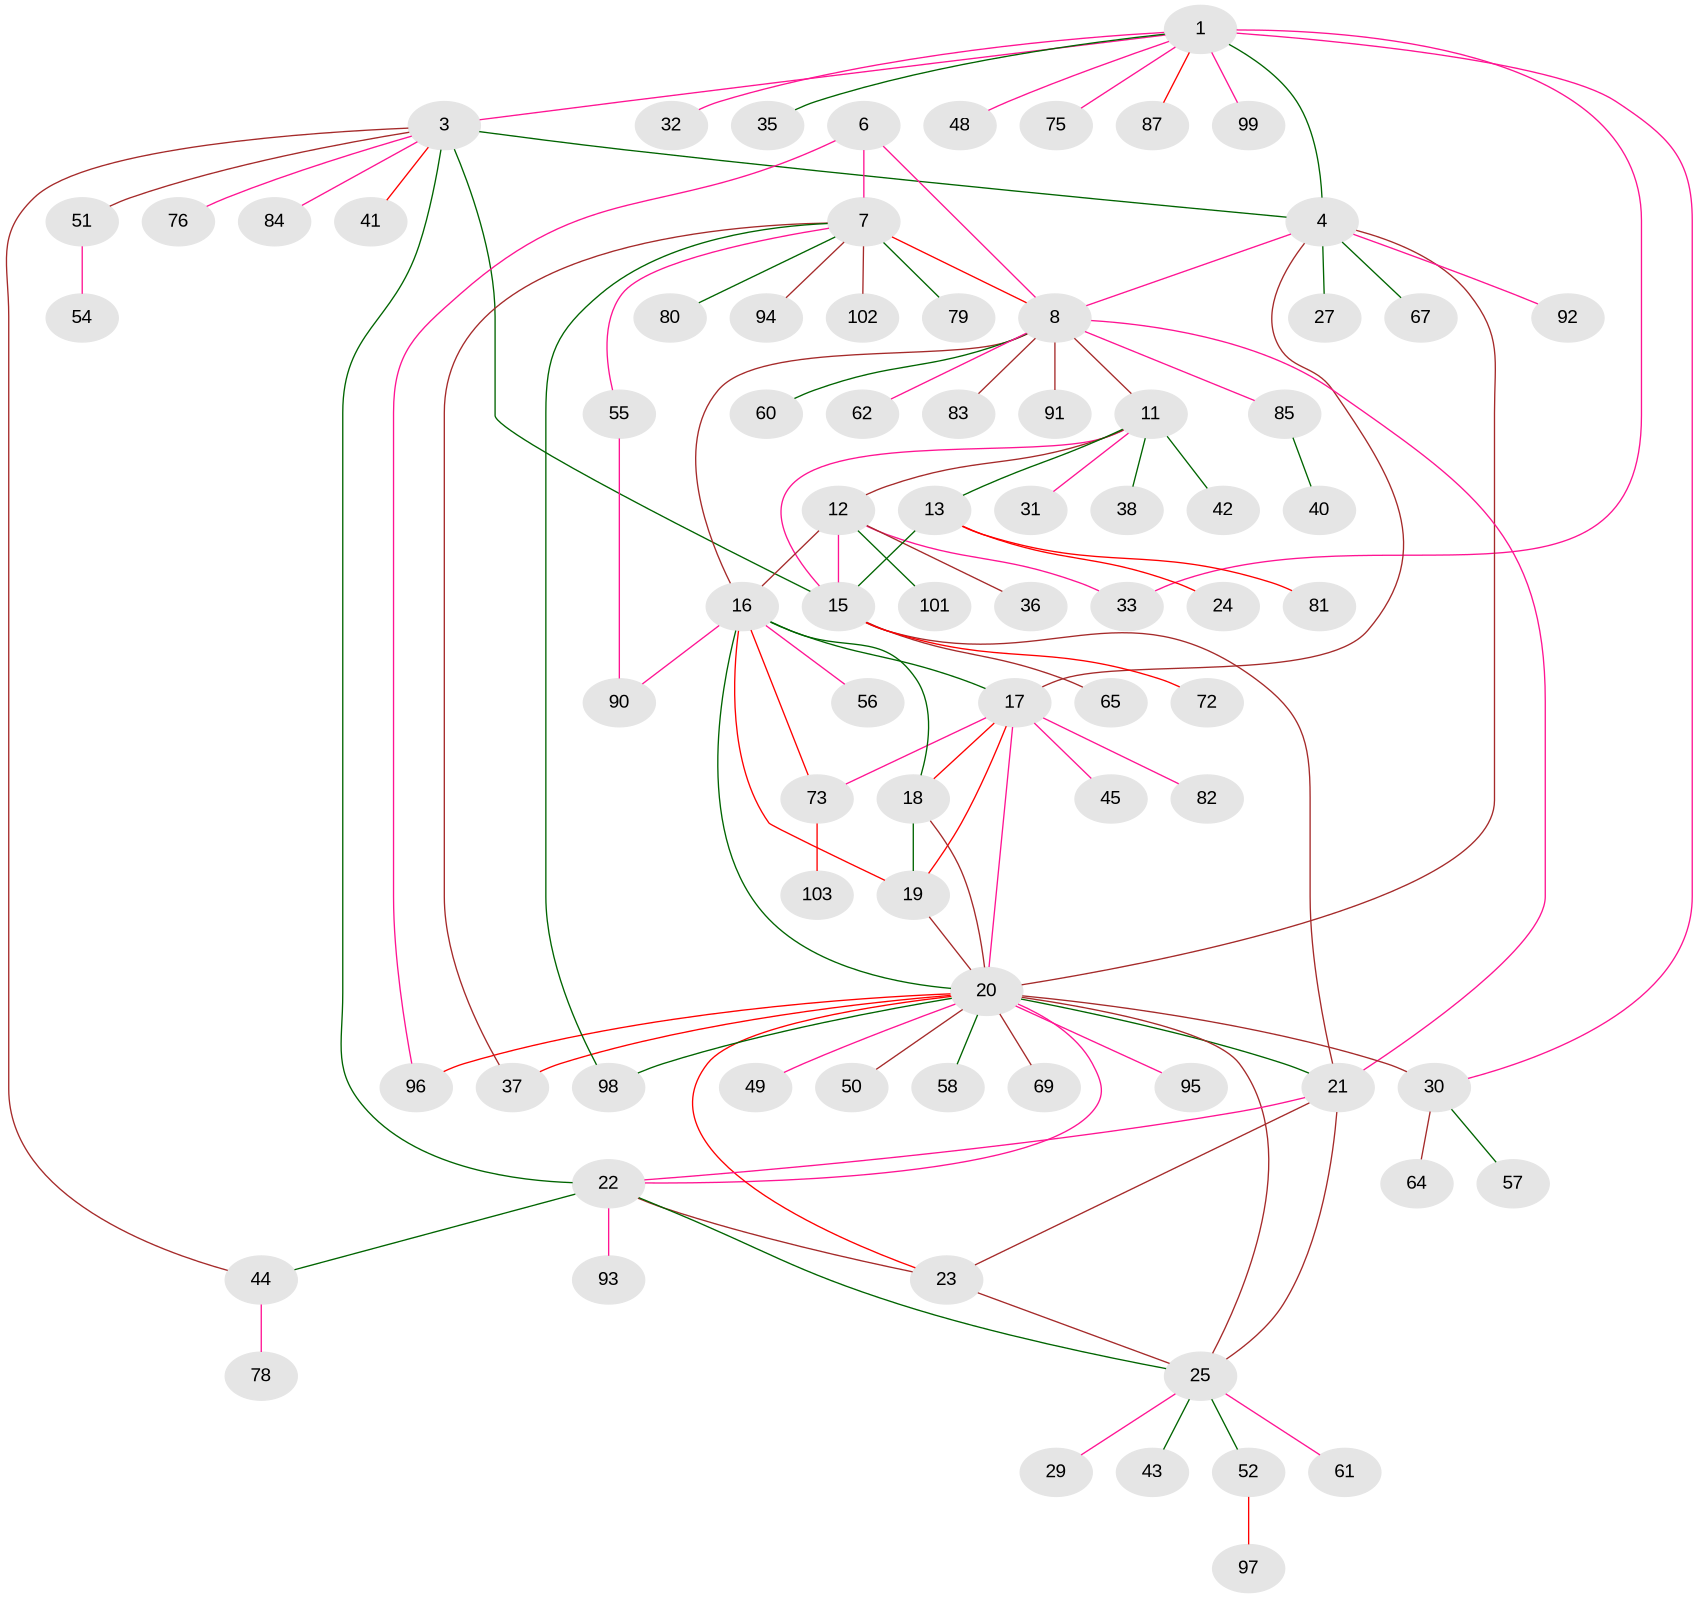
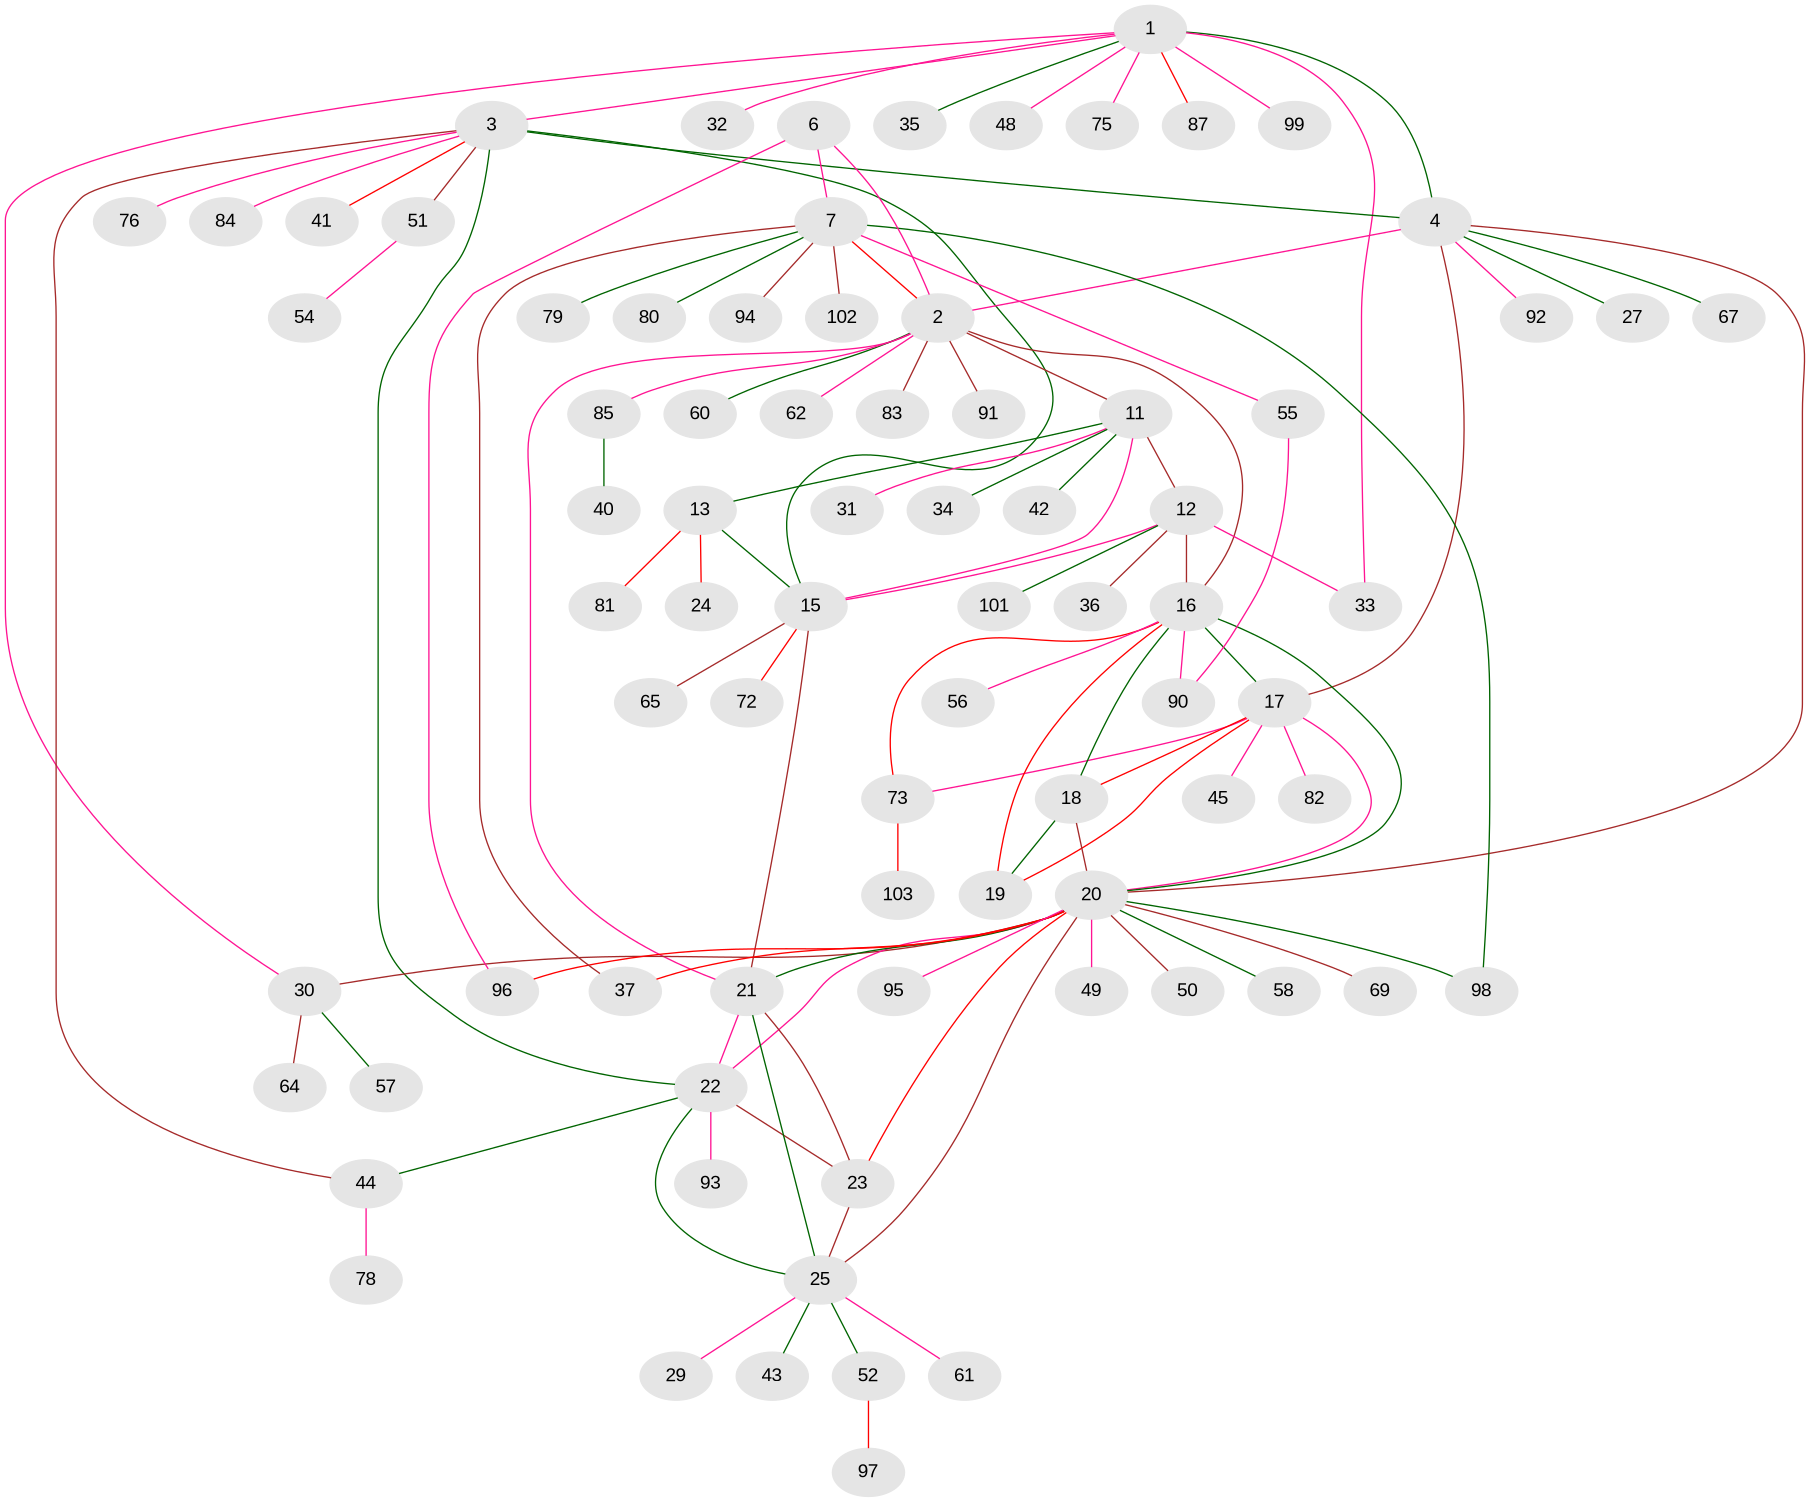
(1055, 318) -> (938, 318)
(1127, 510) -> (943, 510)
(950, 943) -> none
(1309, 1249) -> (780, 1124)
